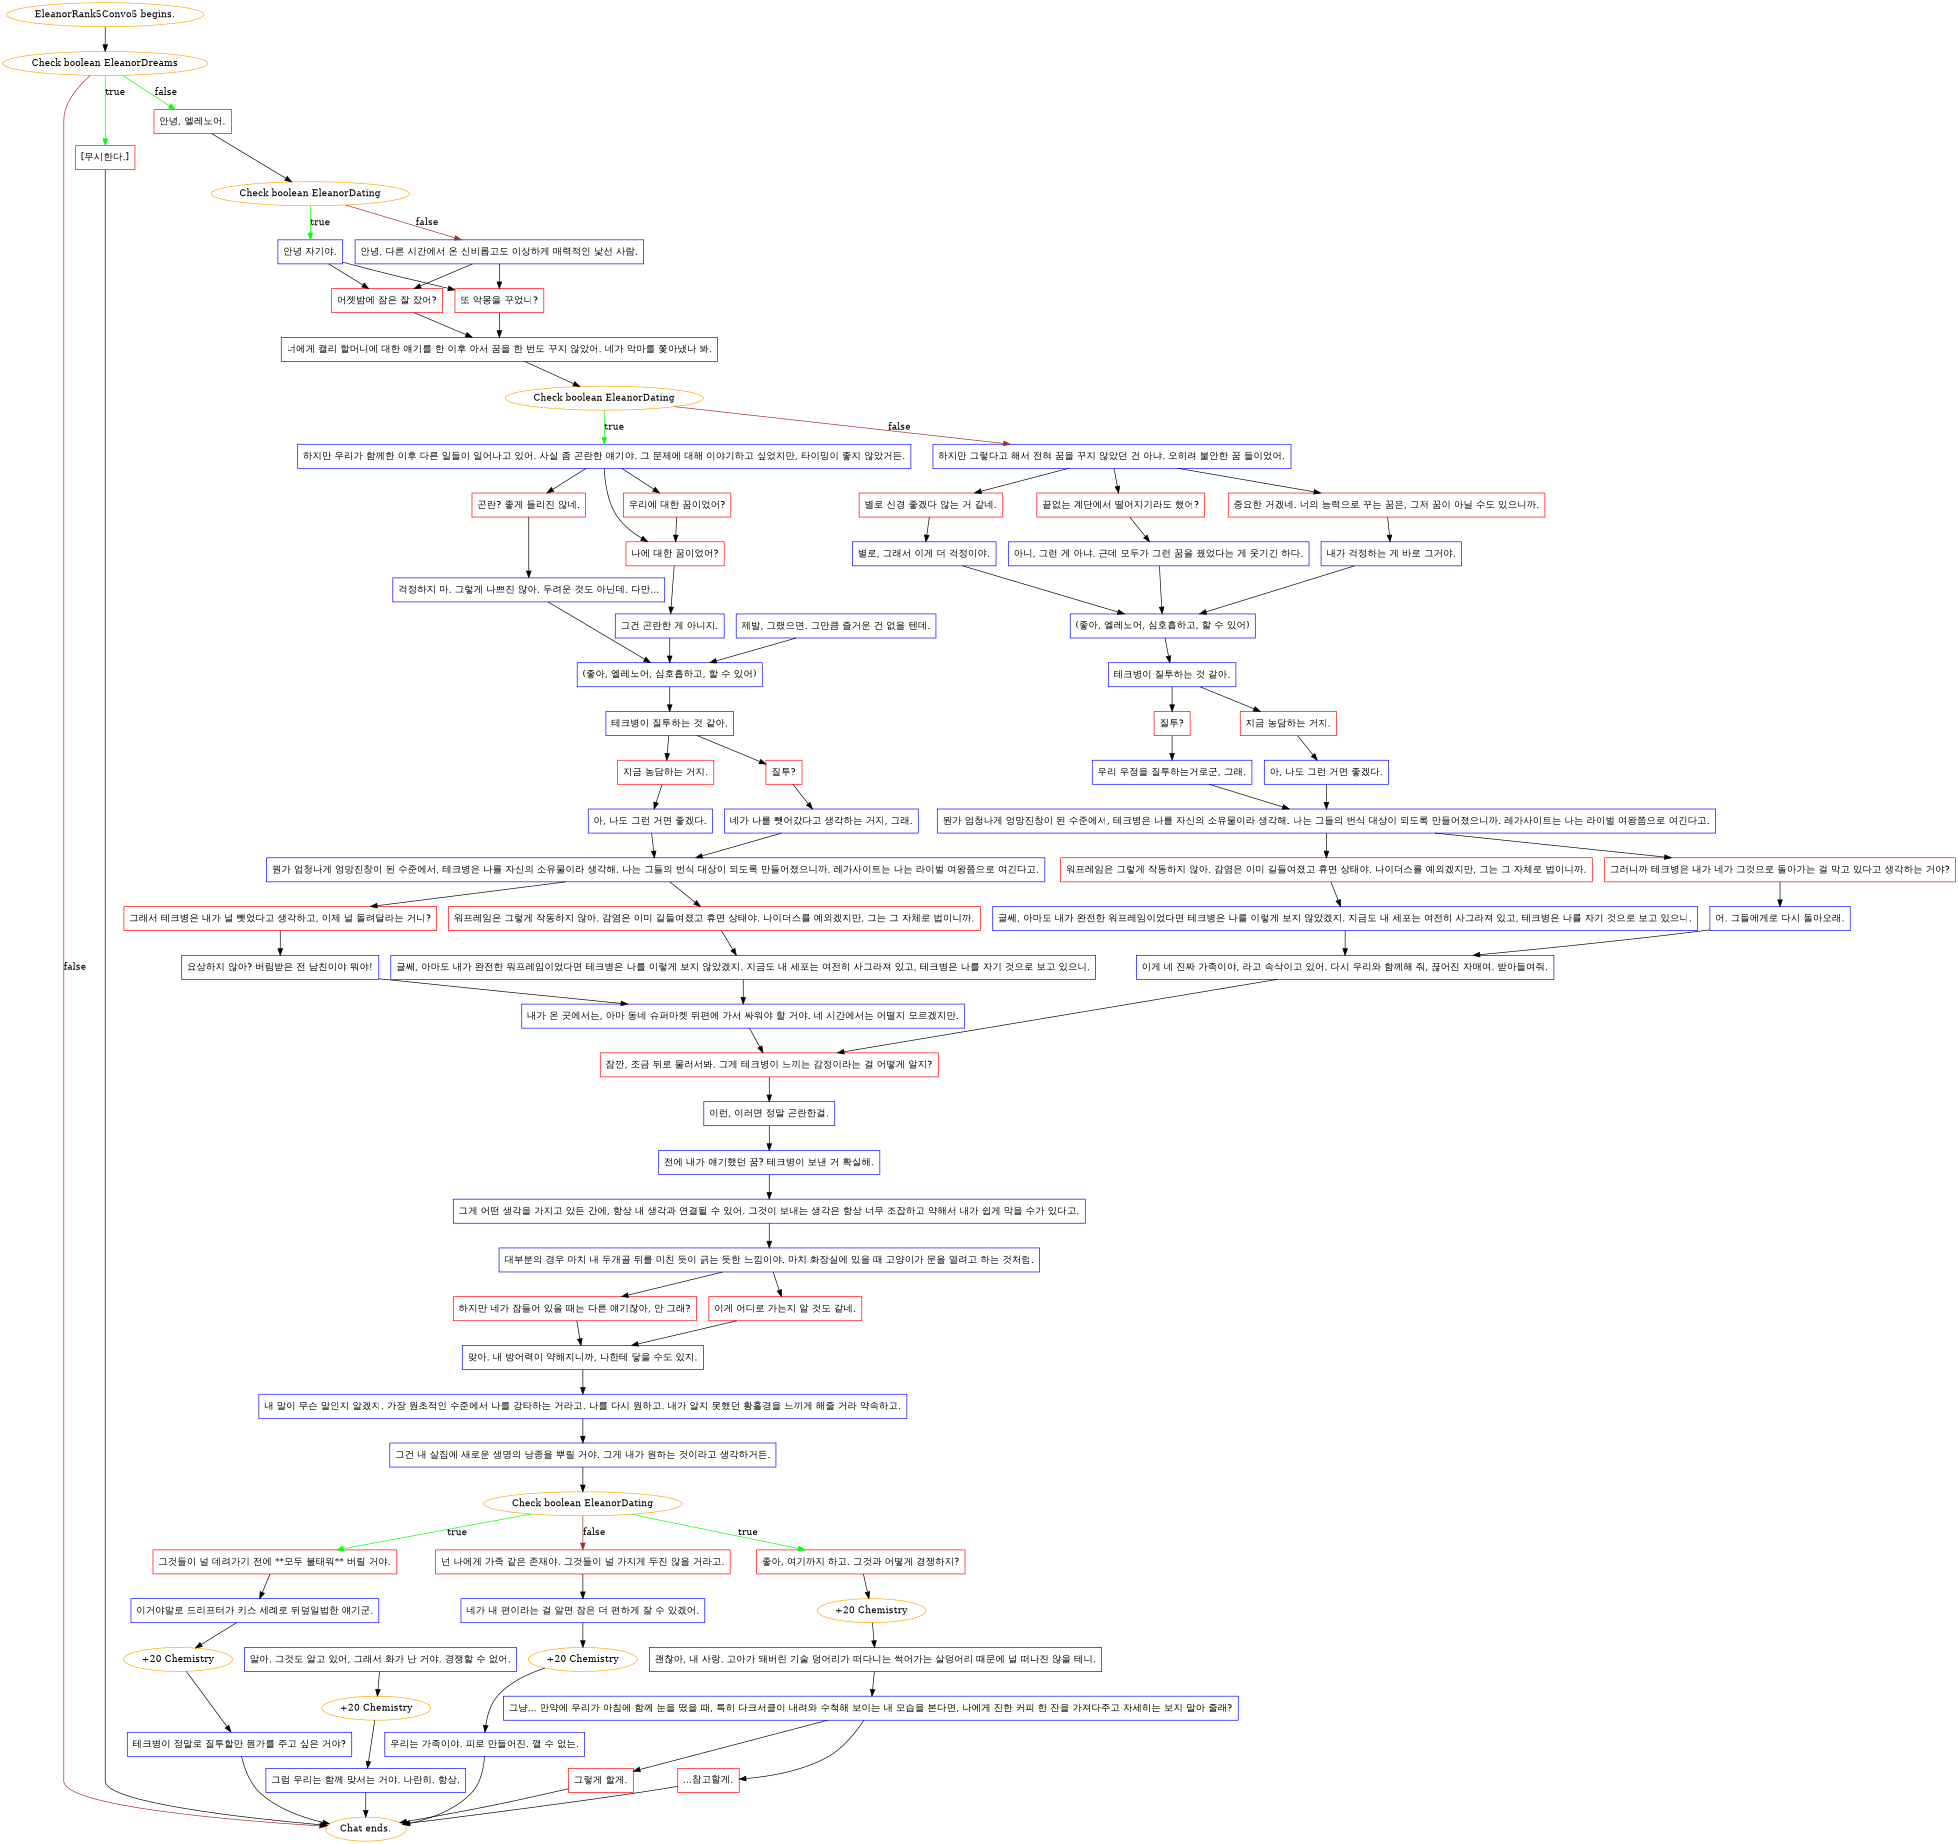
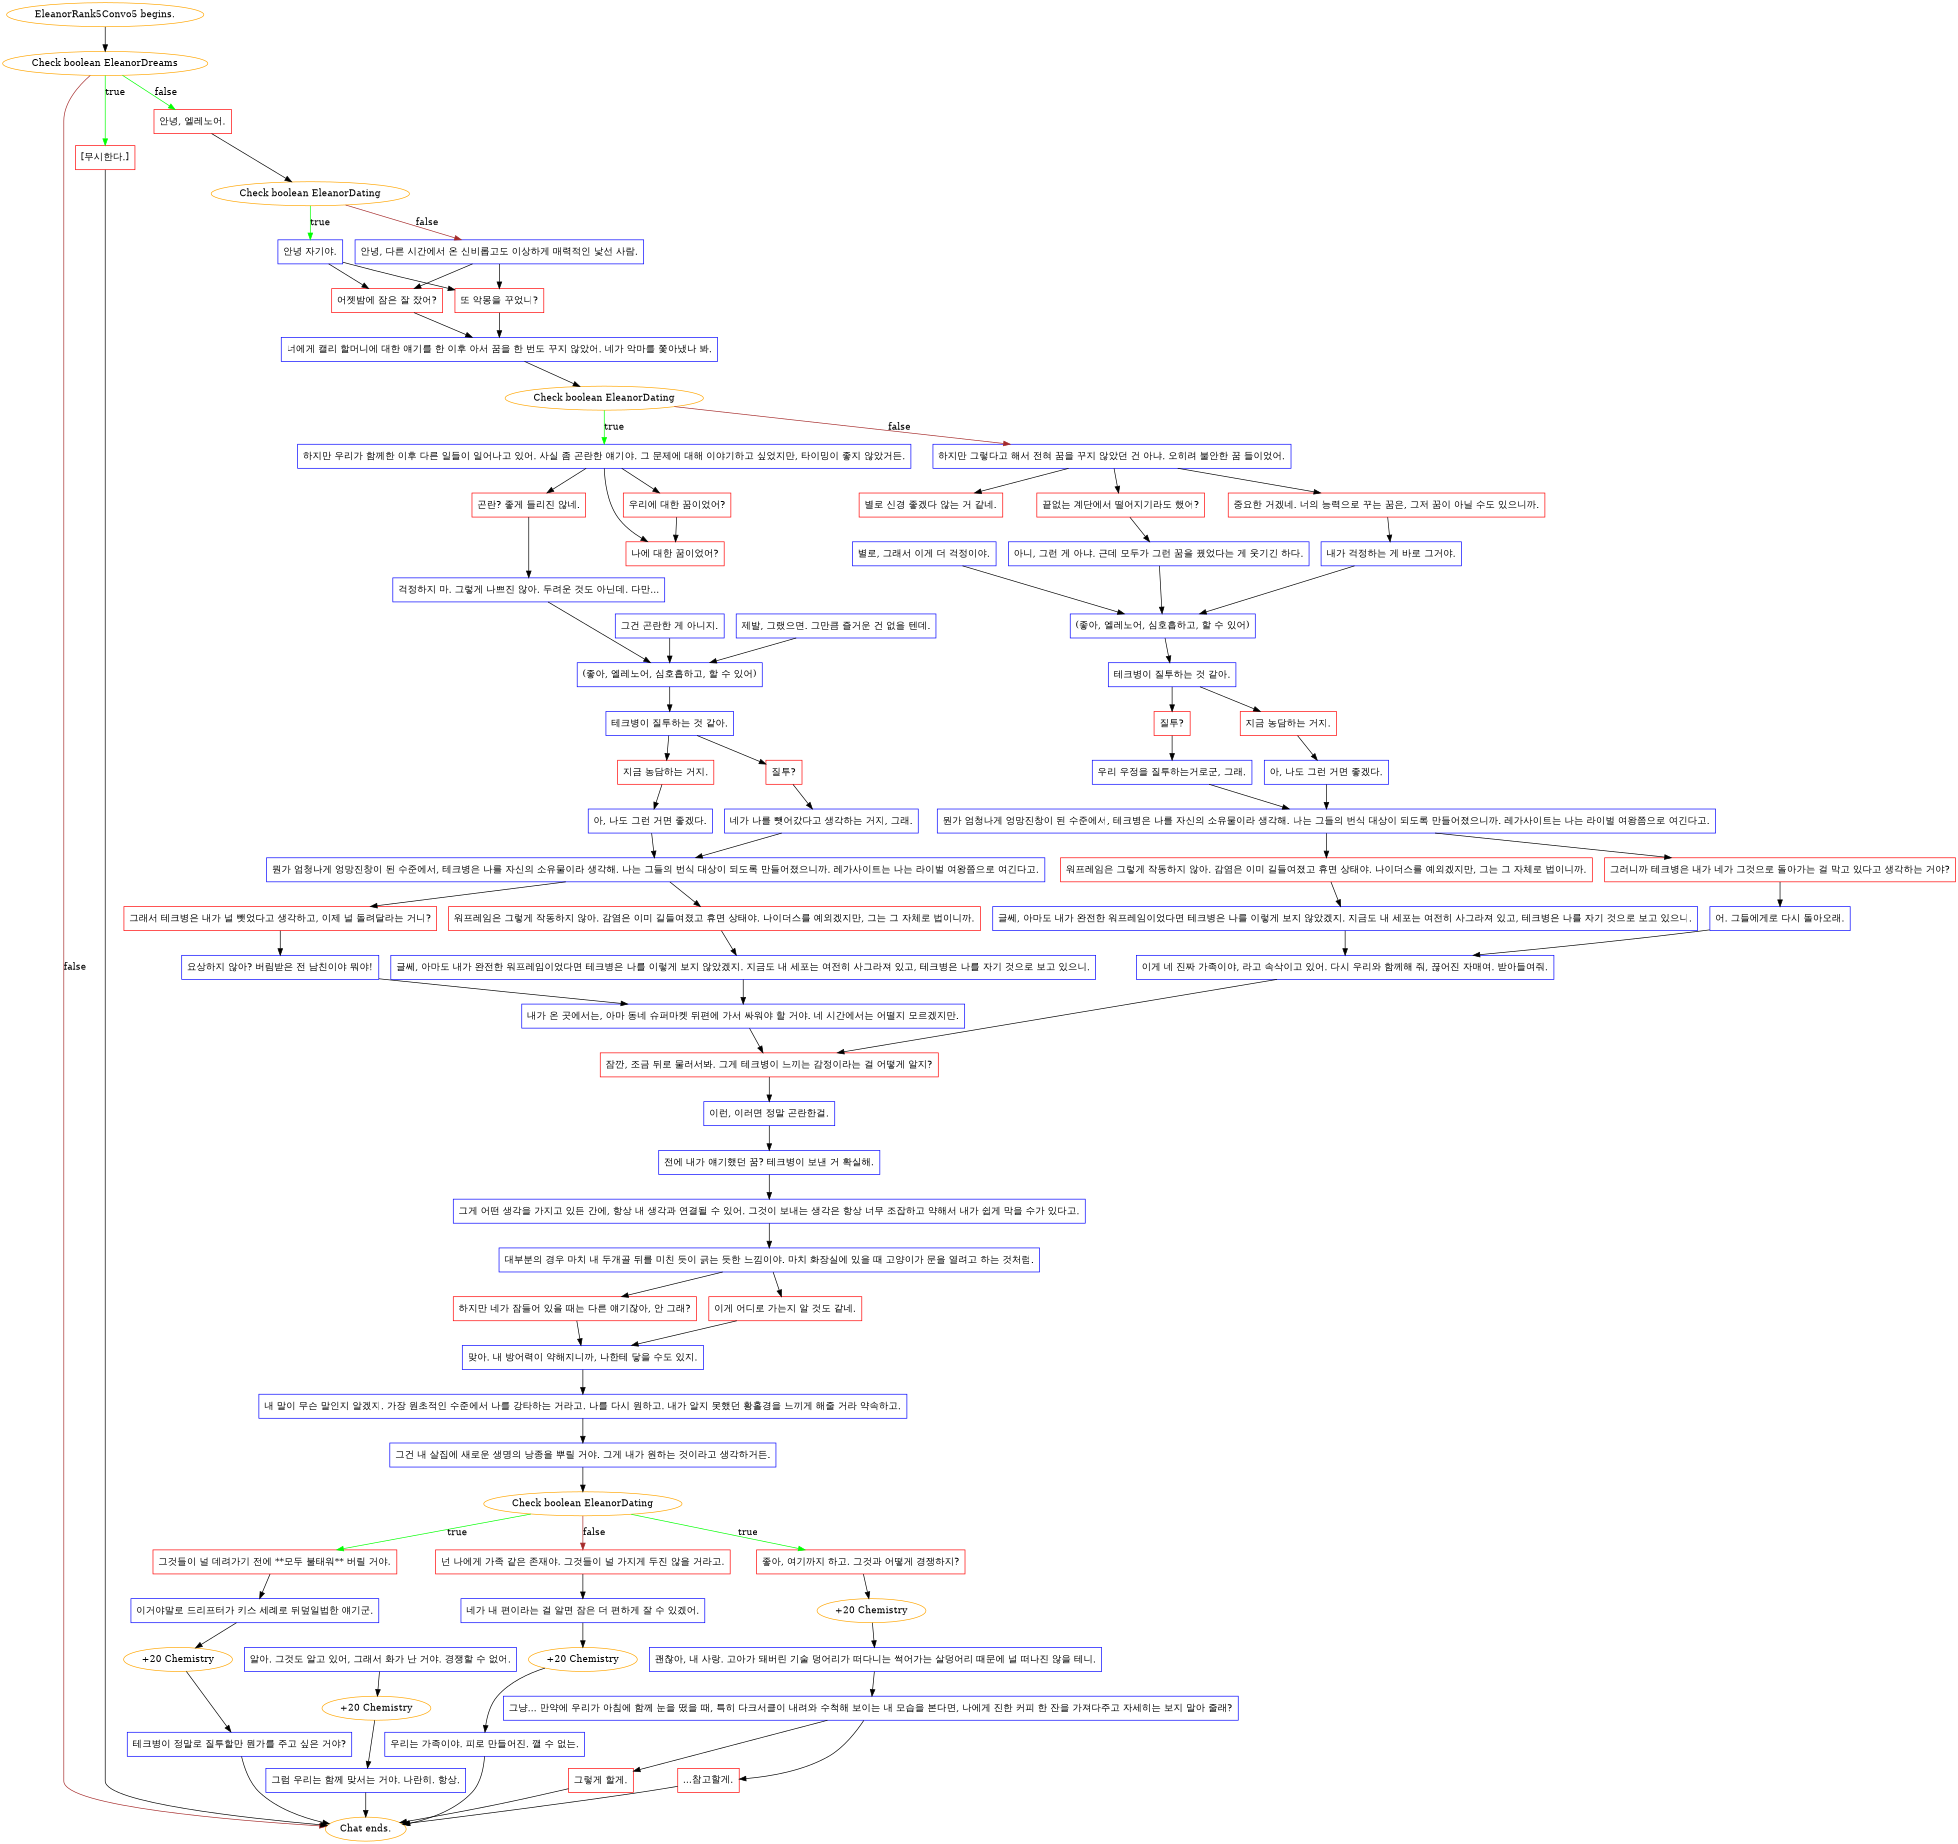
(928, 526) -> none
(673, 586) -> none
